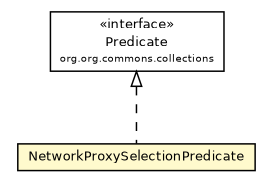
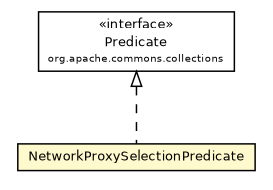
(137, 59) -> (136, 59)
